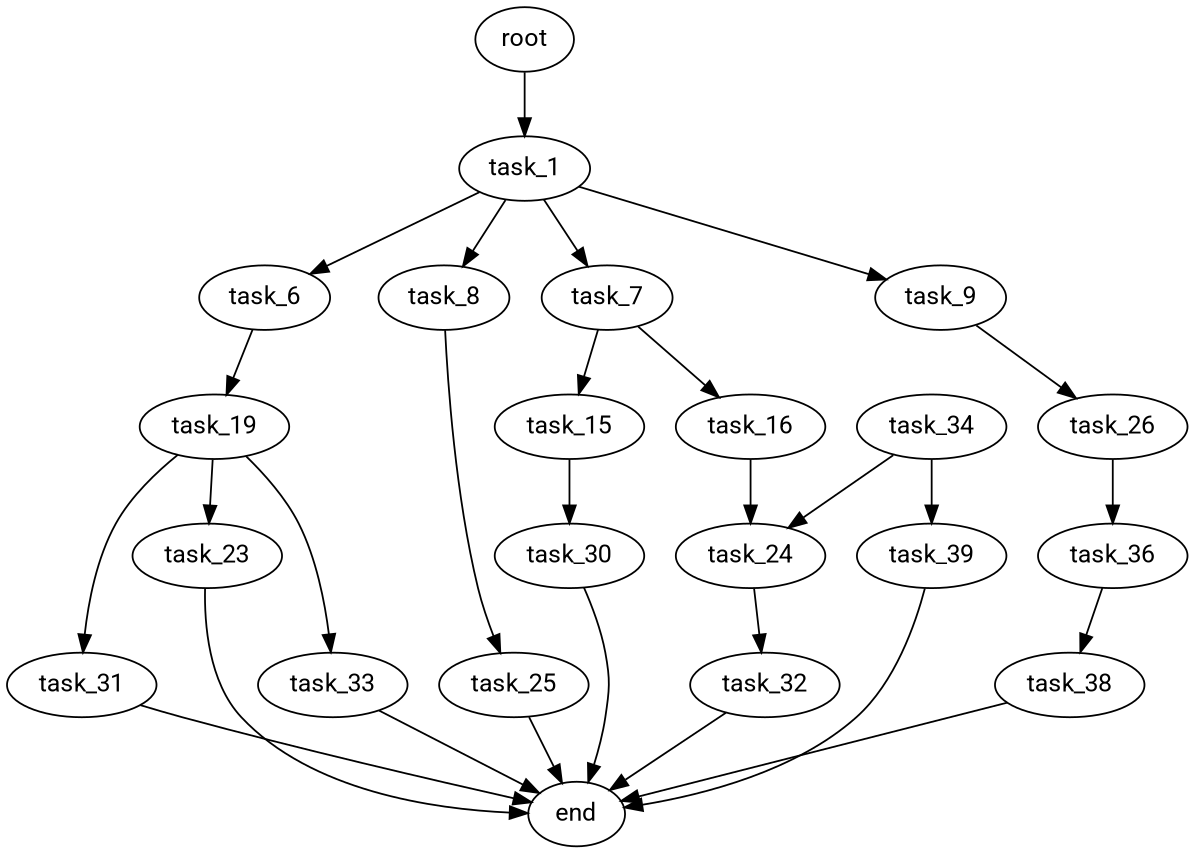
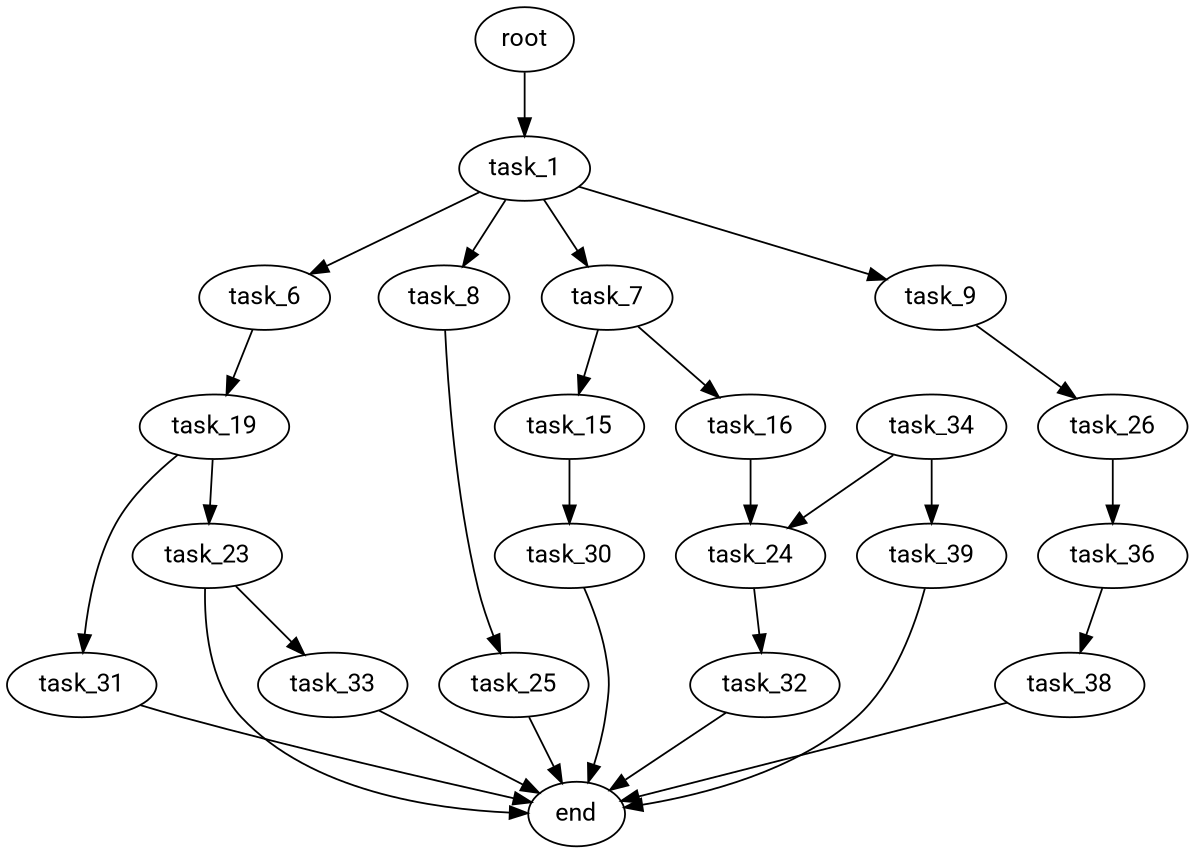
(305, 537) -> (264, 614)
